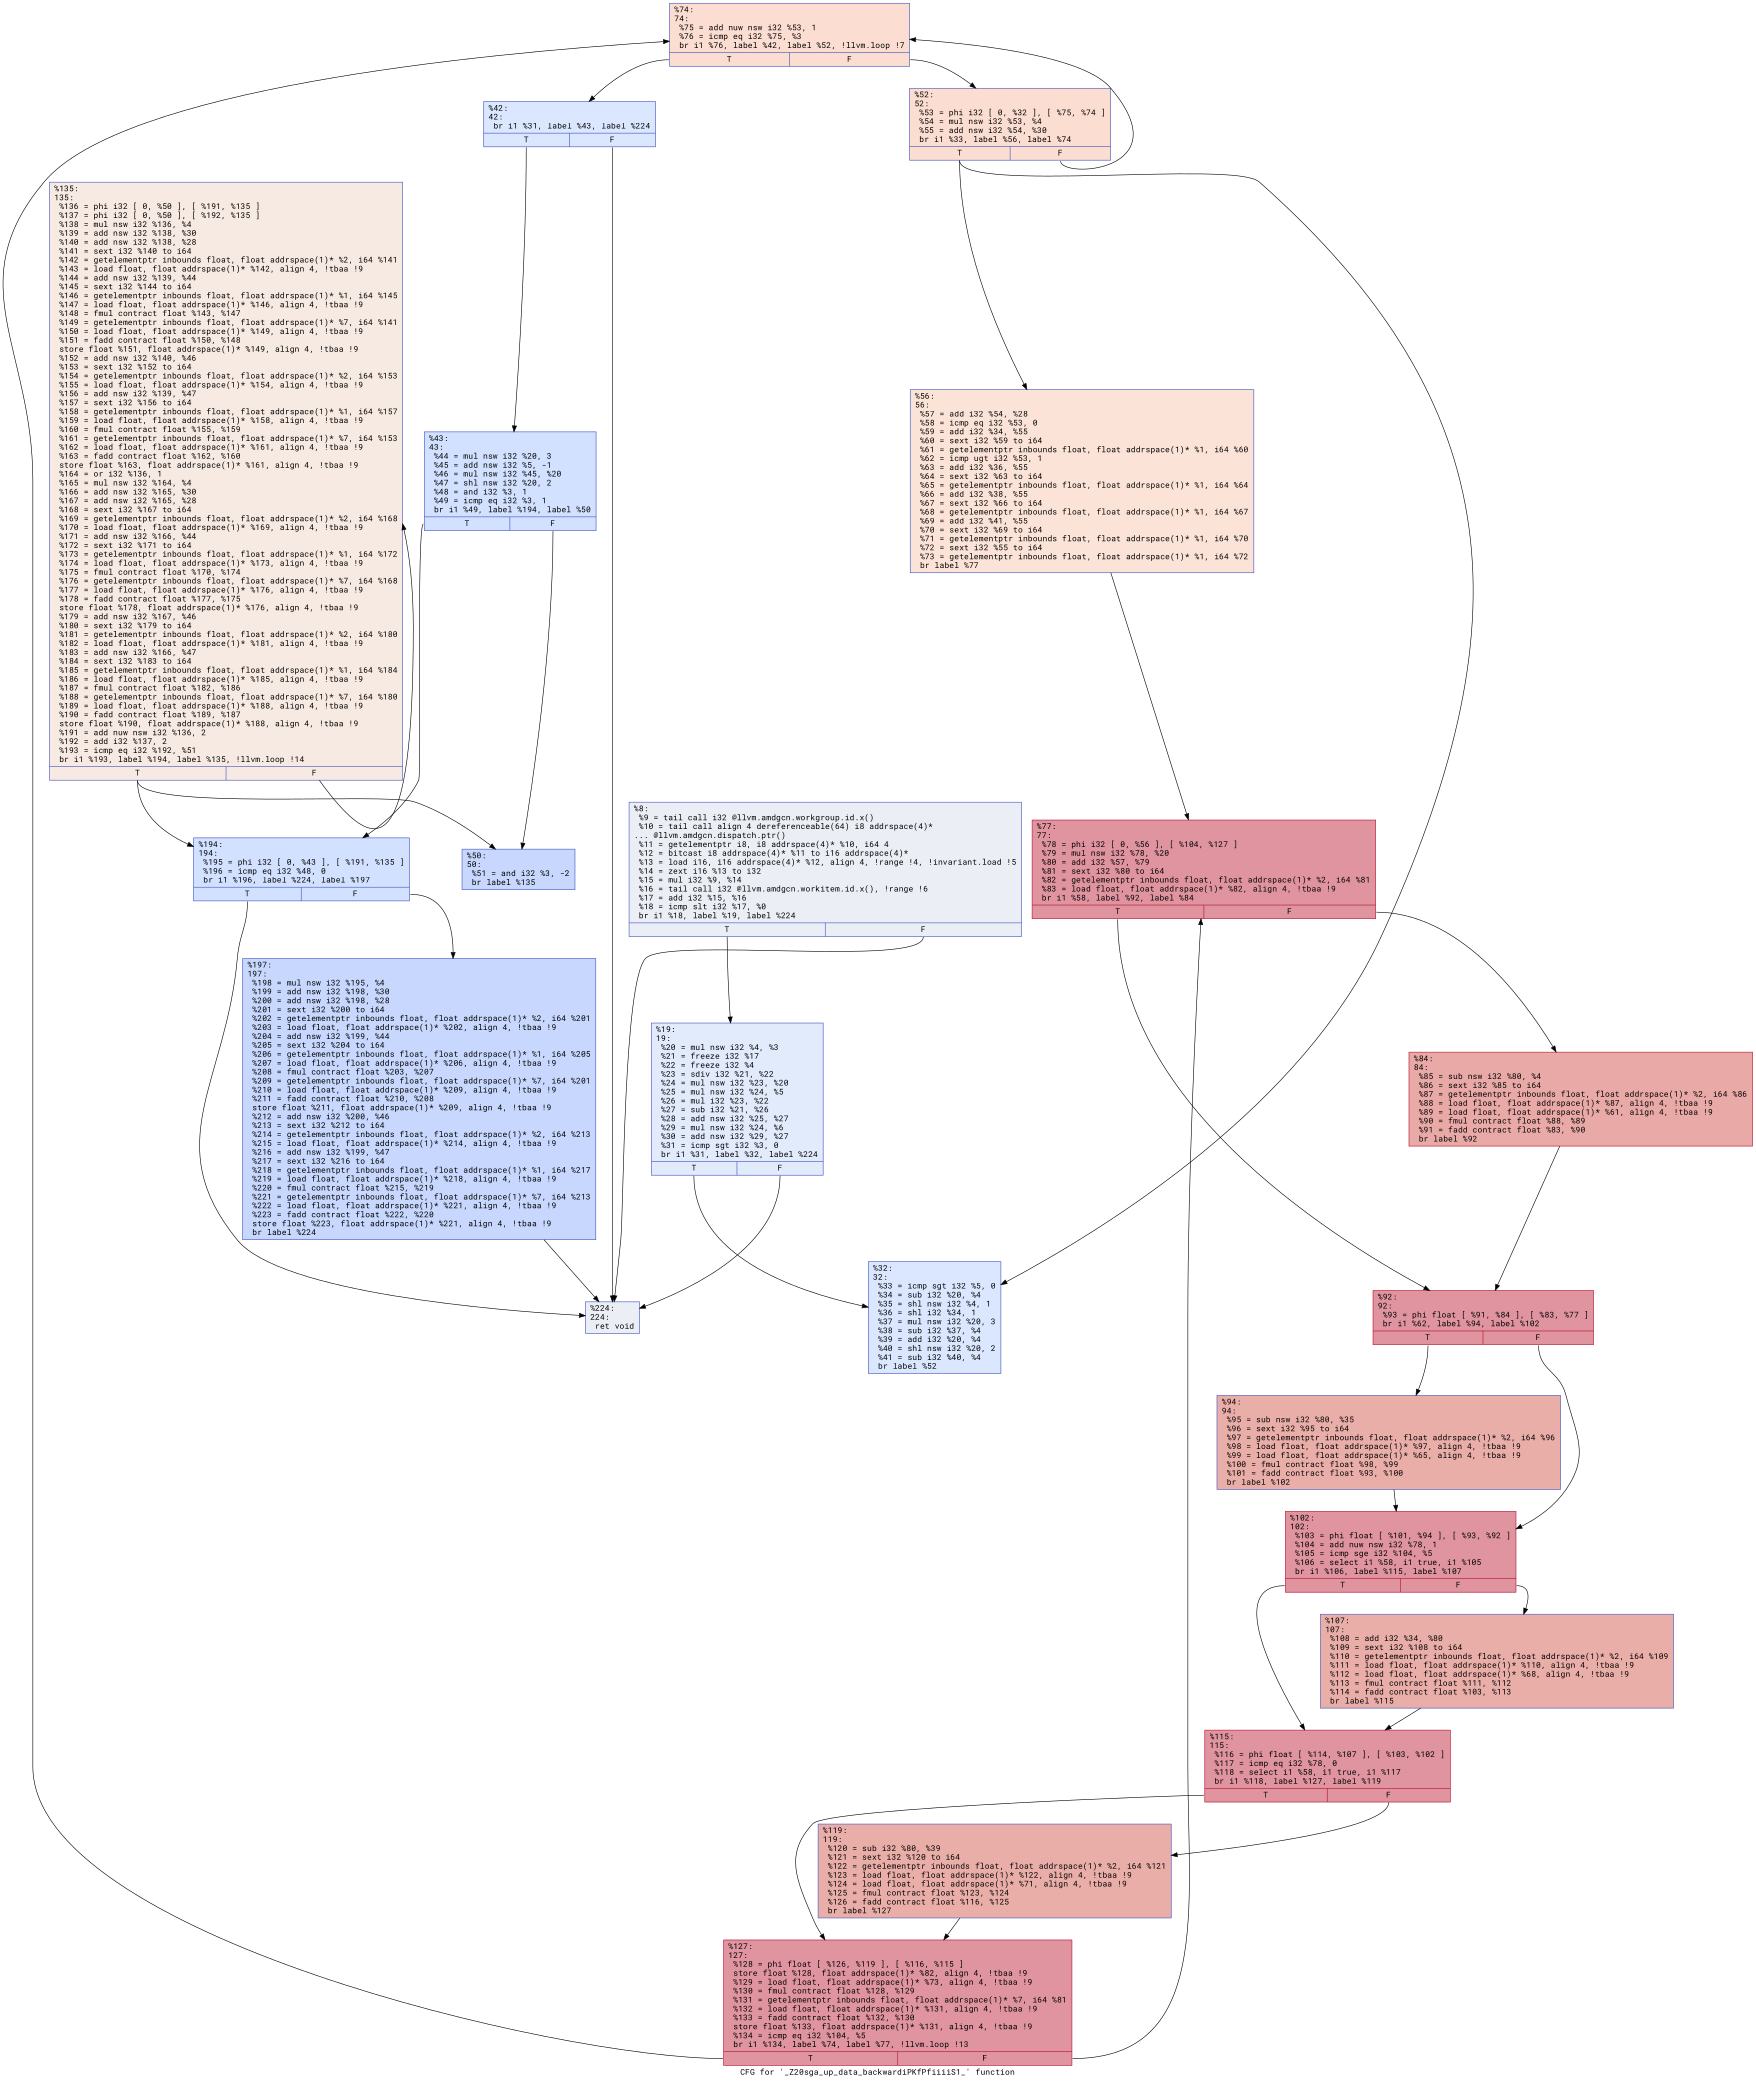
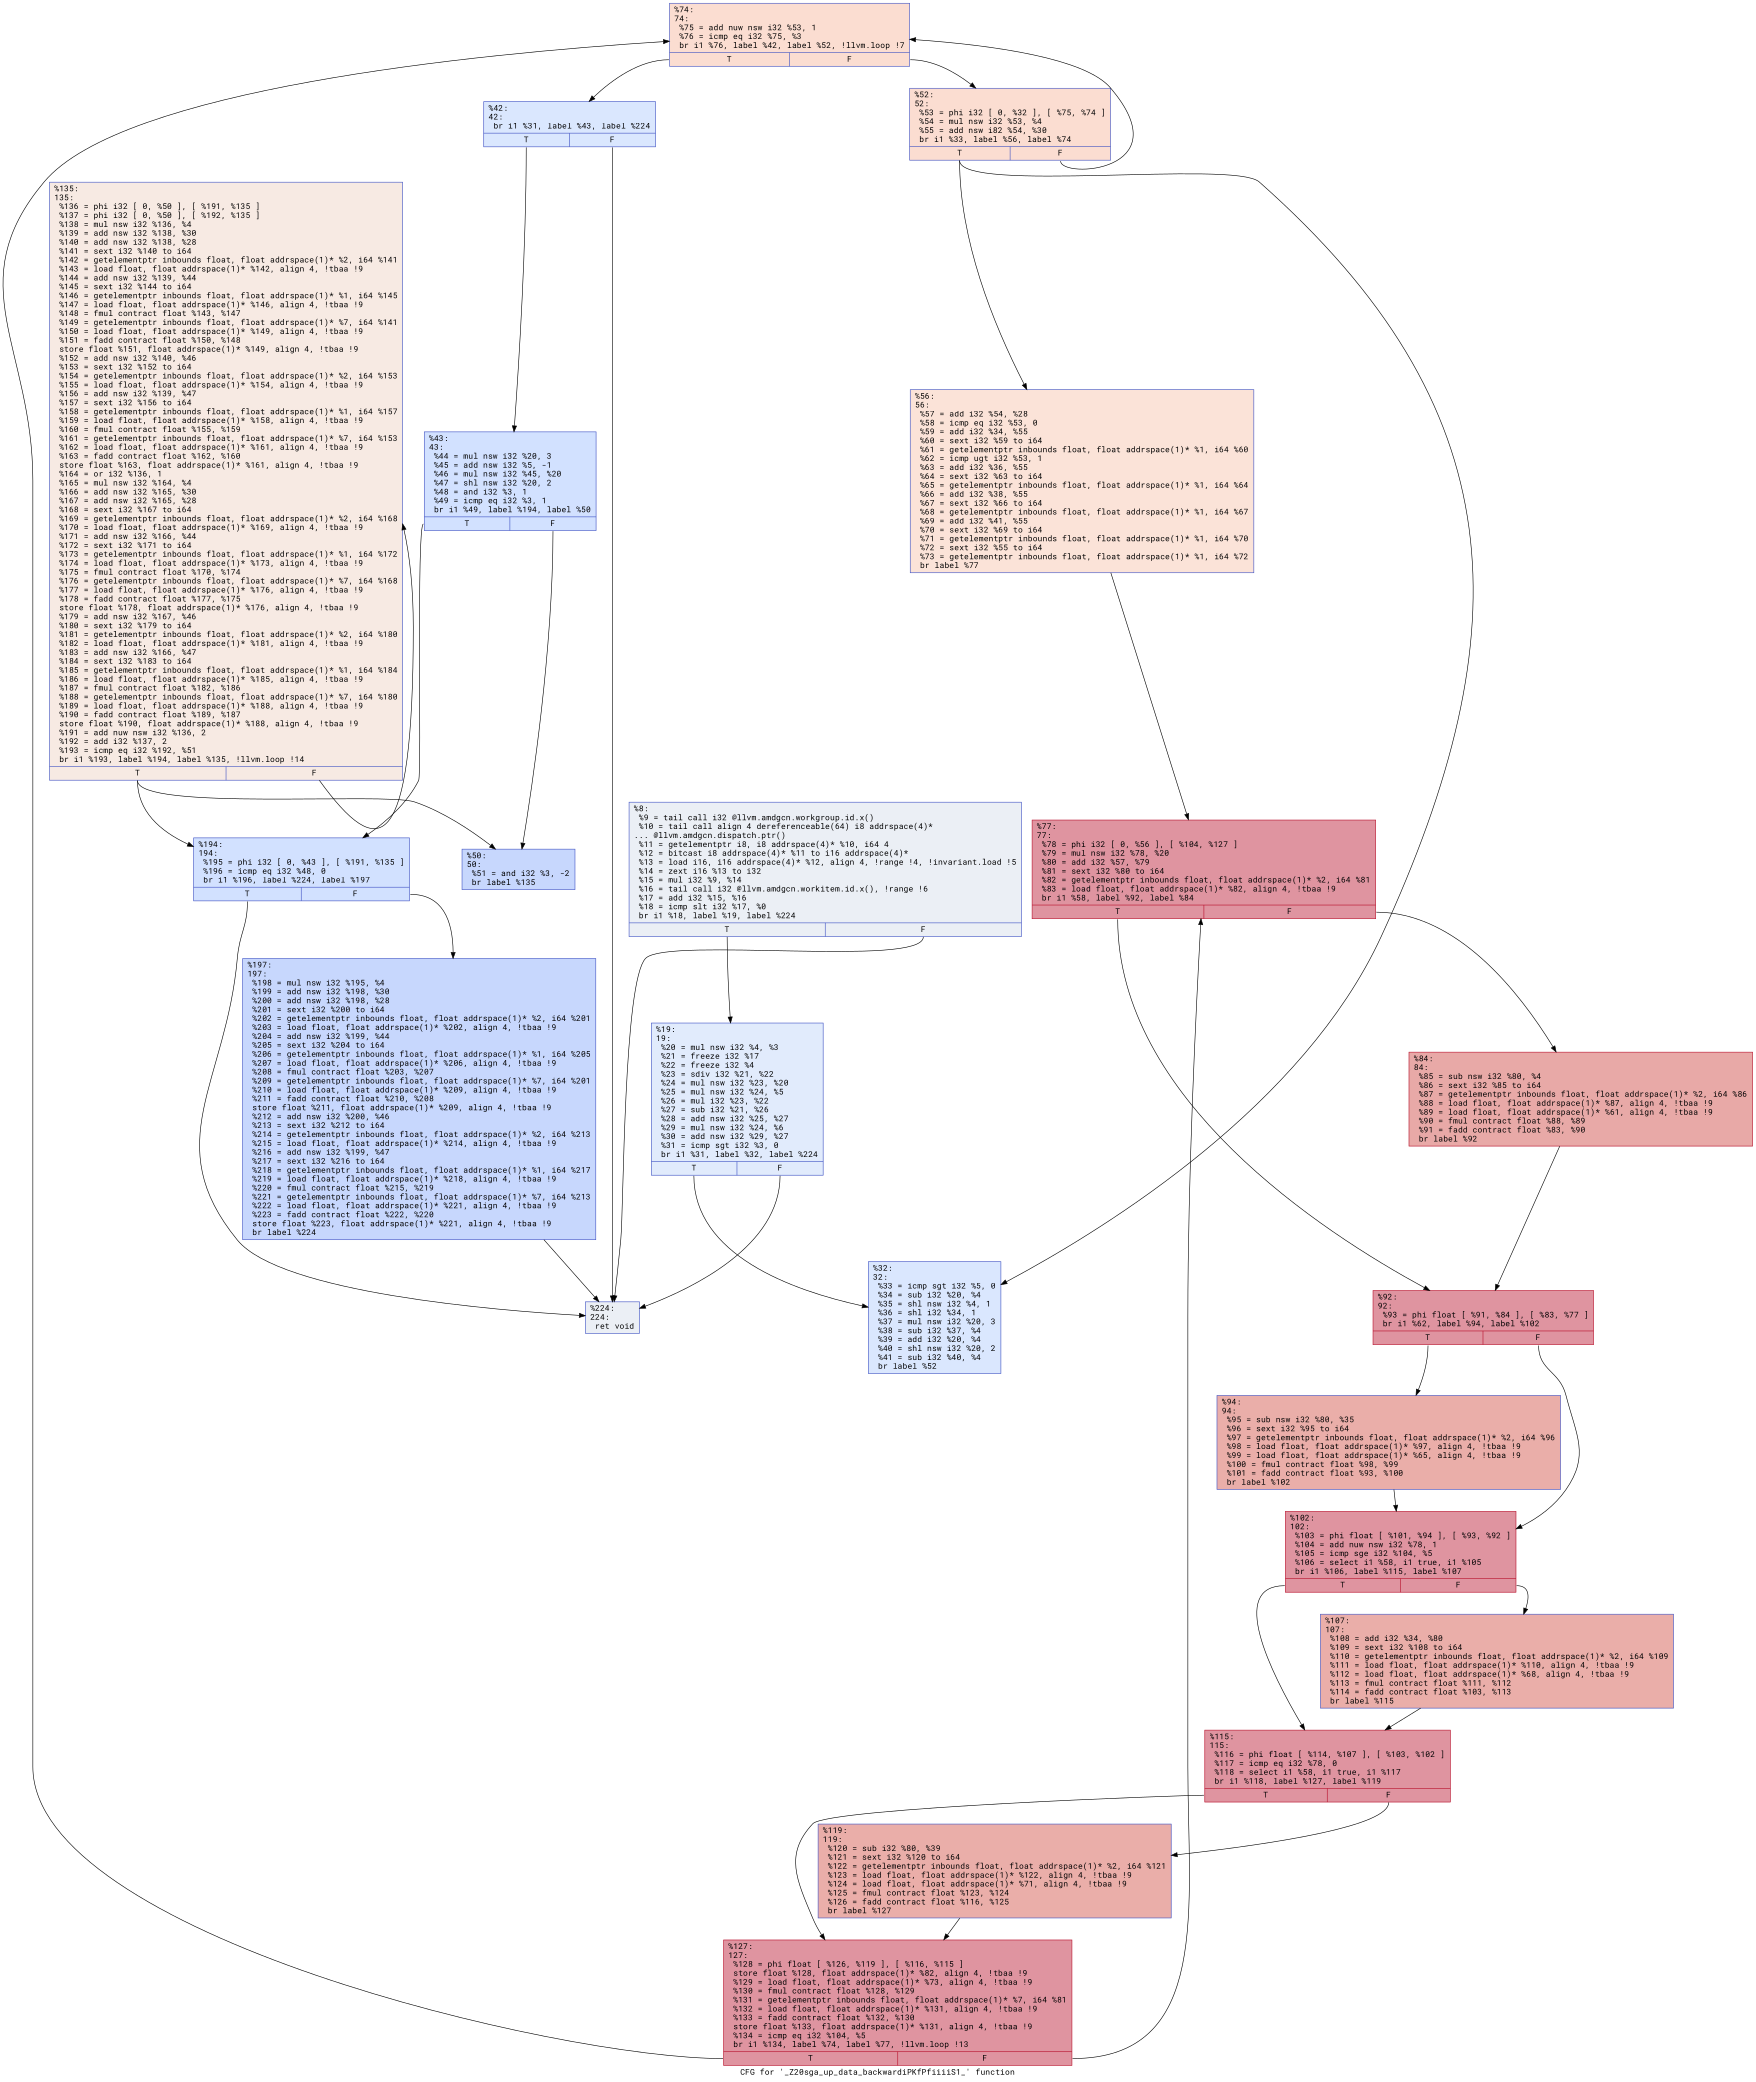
(981, 130) -> (981, 130)
